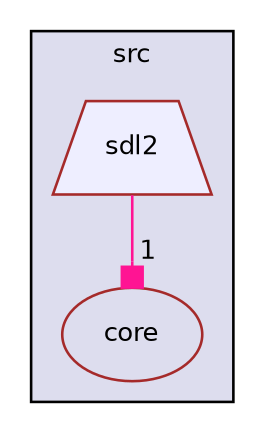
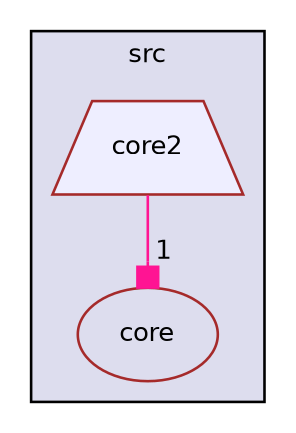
(132, 148) -> (148, 148)
